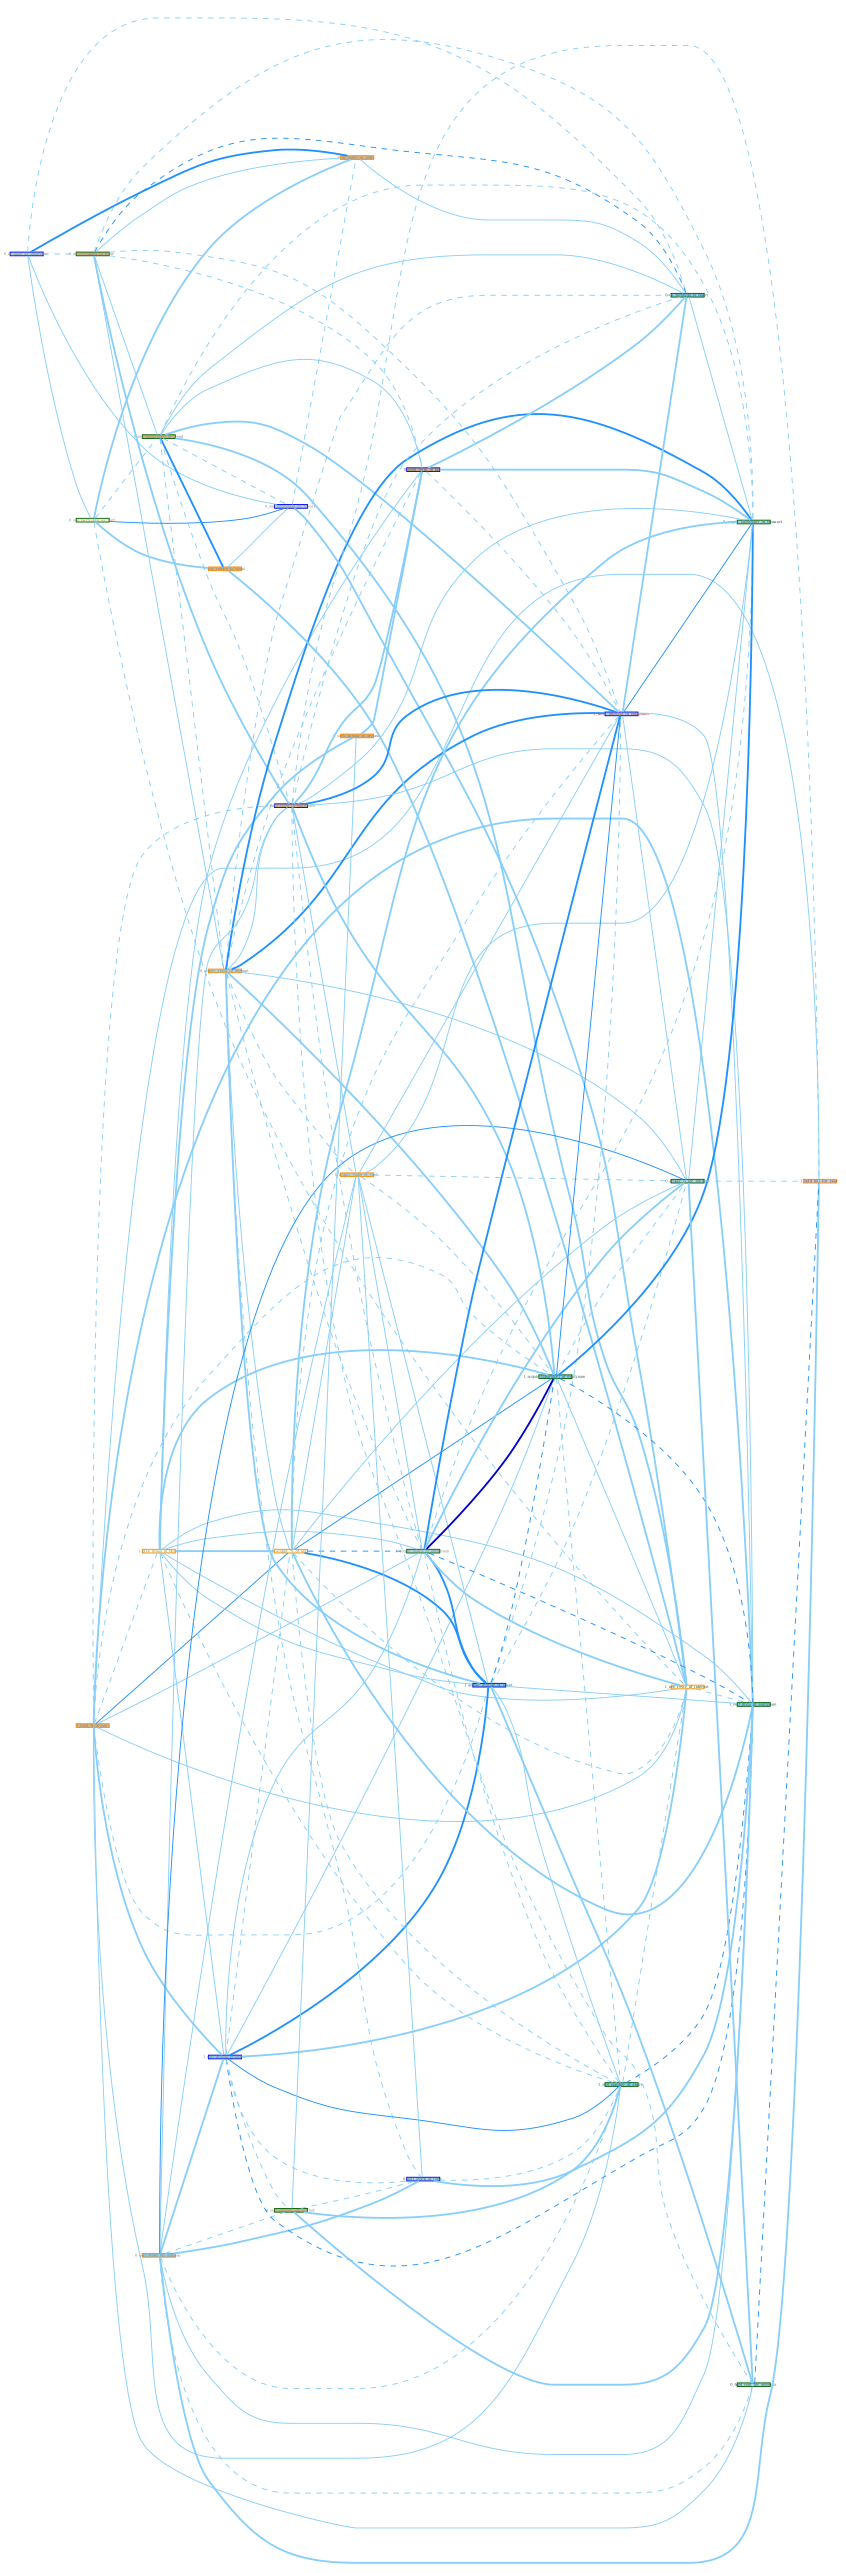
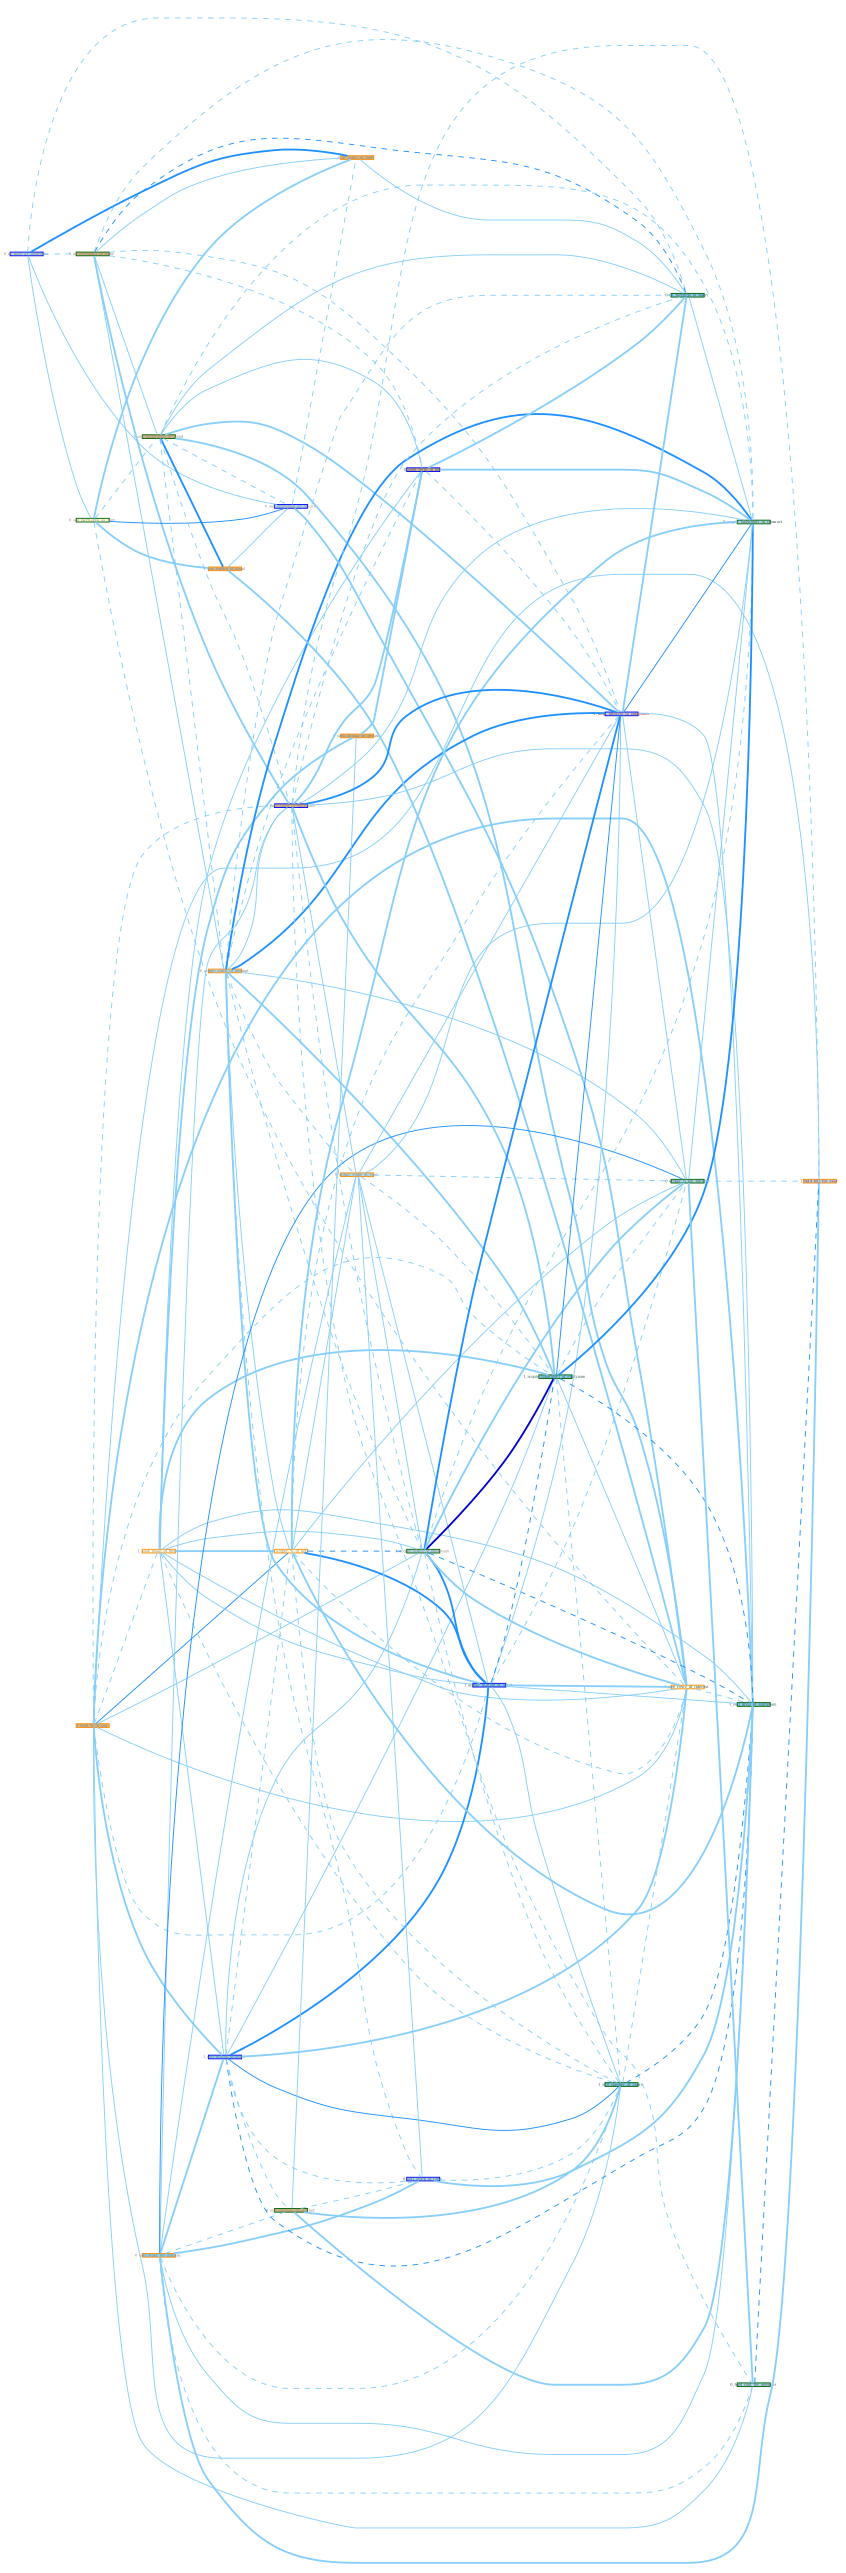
(595, 1206) -> (595, 1206)
(423, 1464) -> none
(159, 1551) -> (159, 1551)
(643, 2047) -> (593, 1686)
